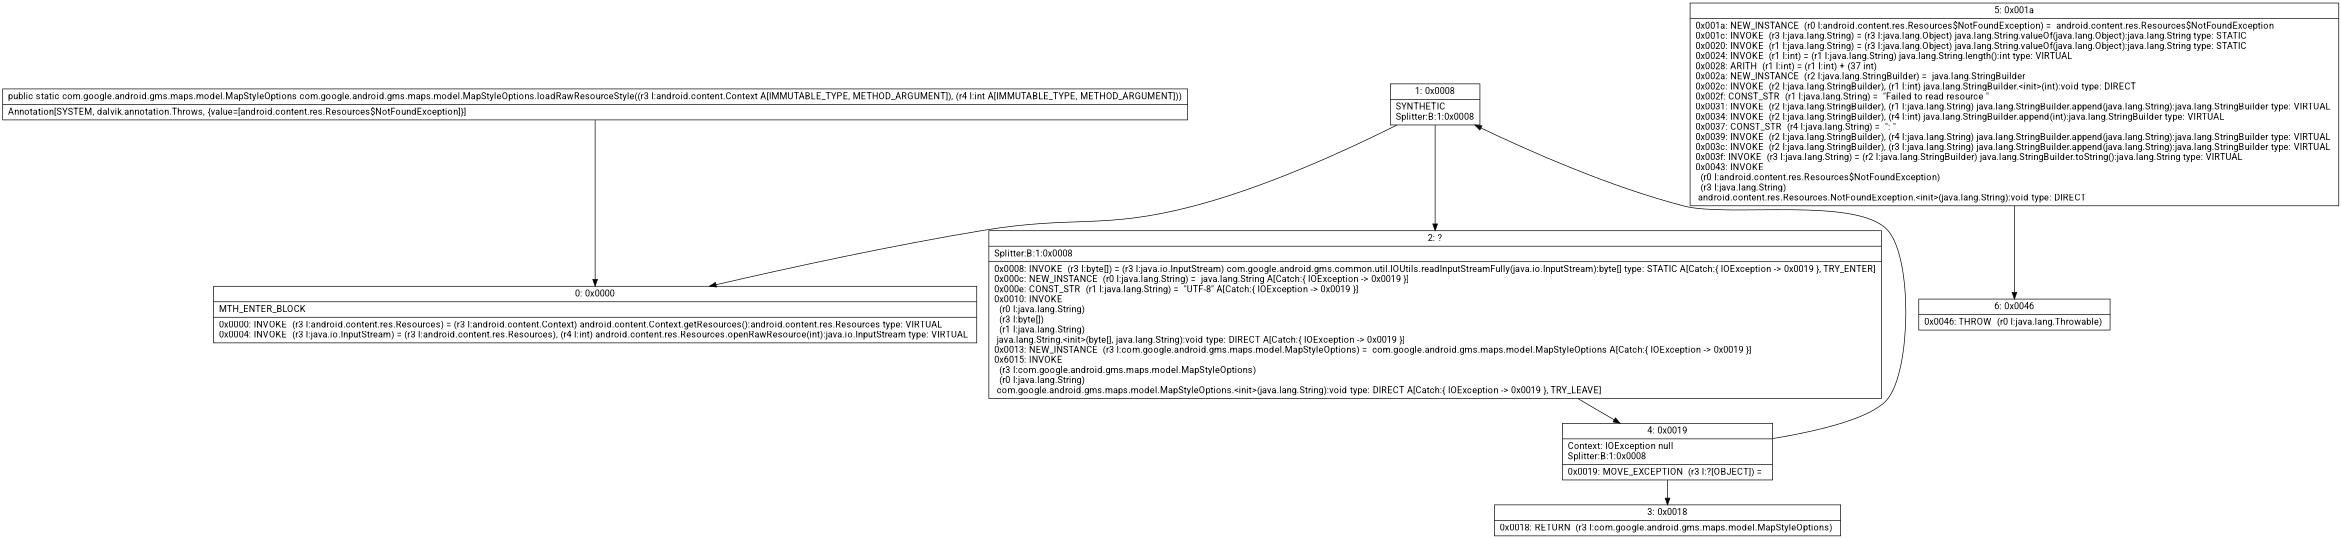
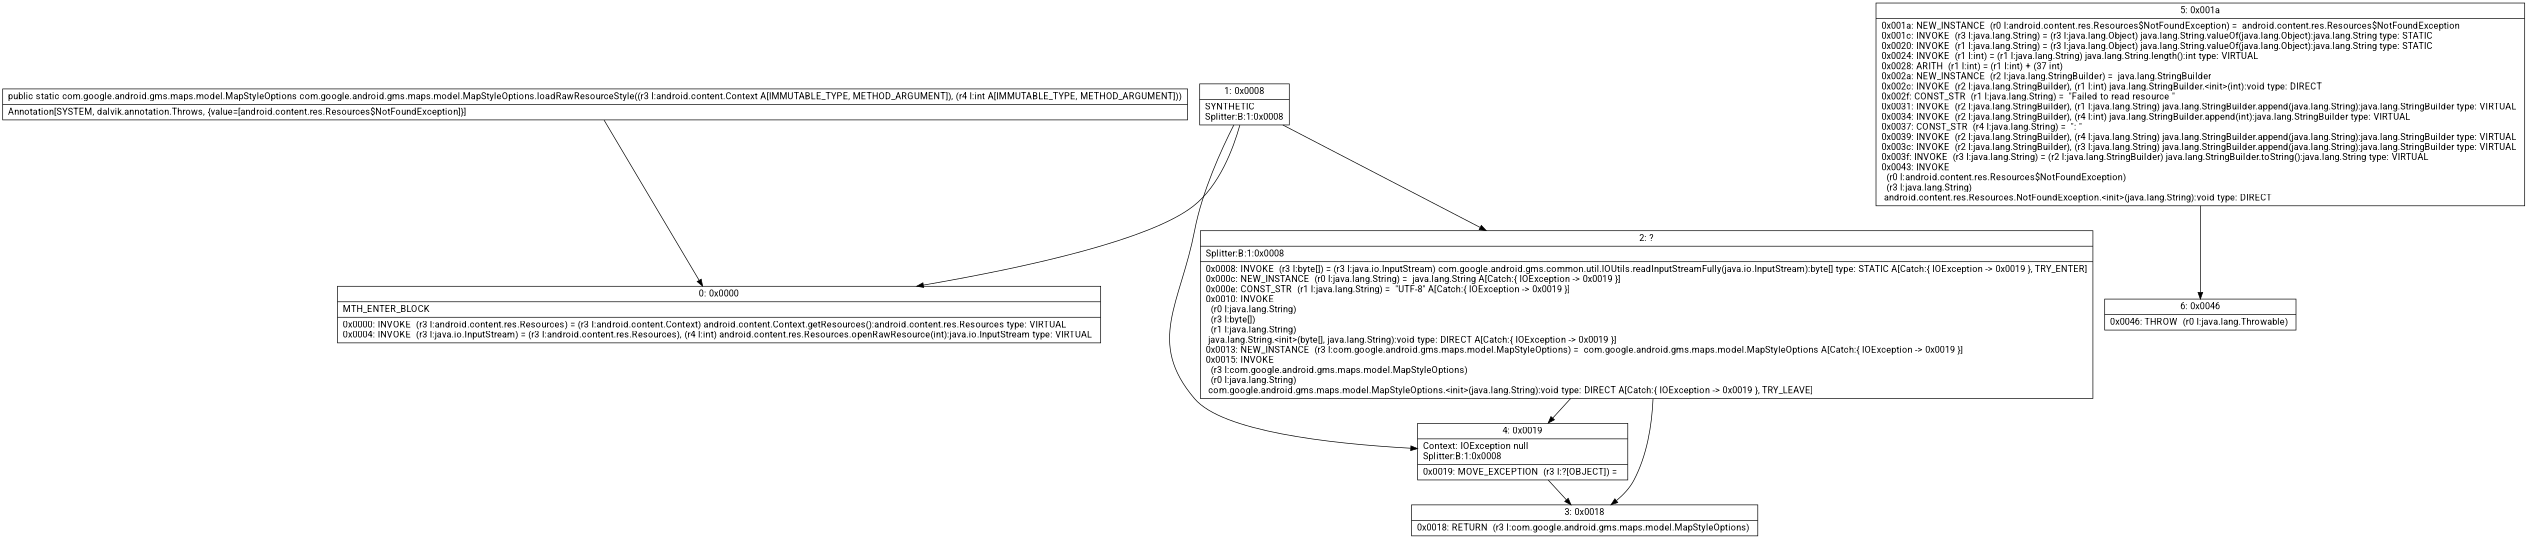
(1828, 211) -> (1177, 371)
(1031, 360) -> (1242, 360)
none -> (1644, 453)
